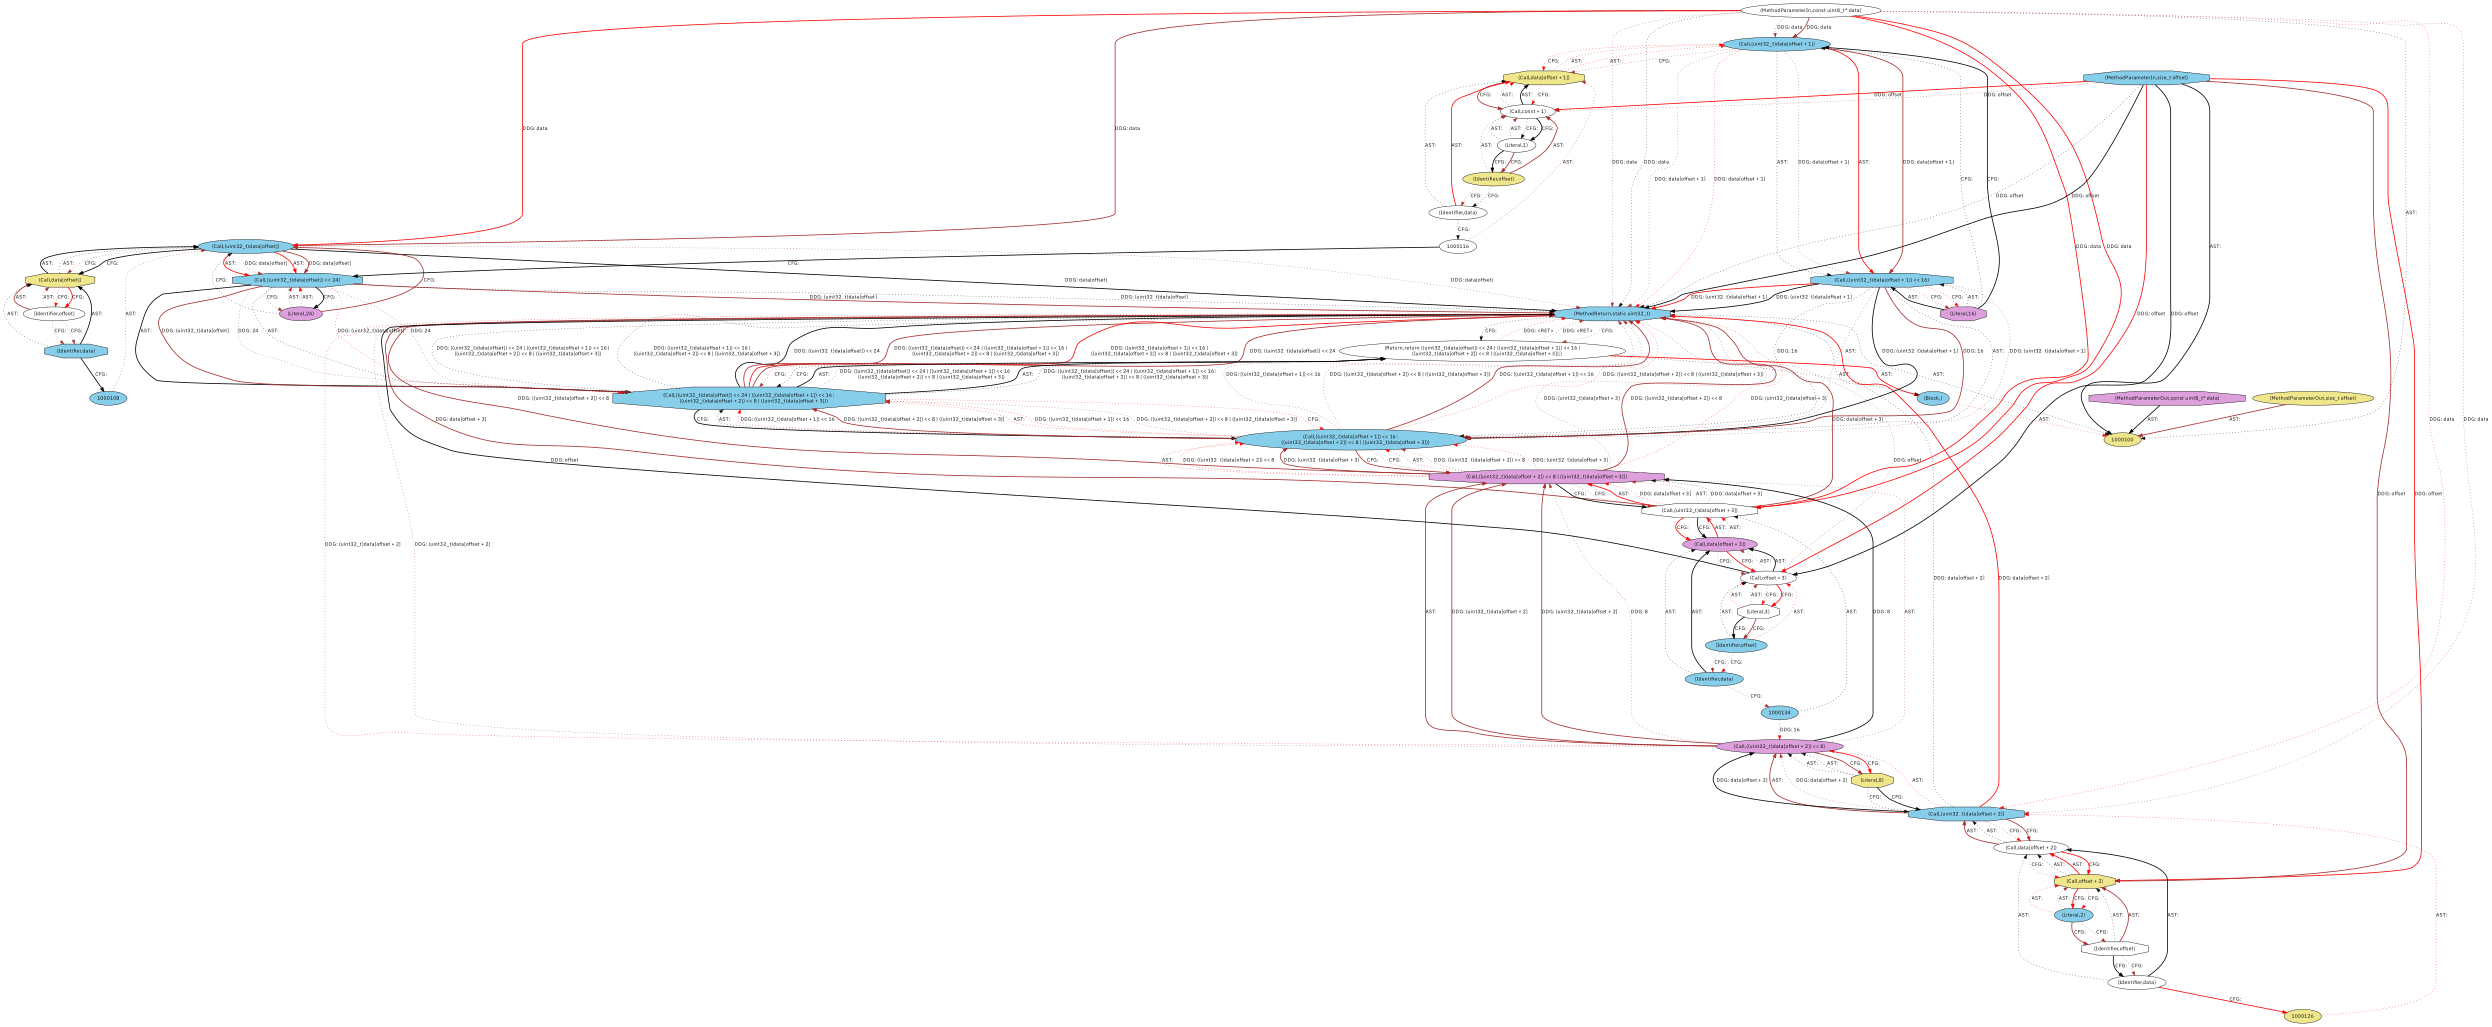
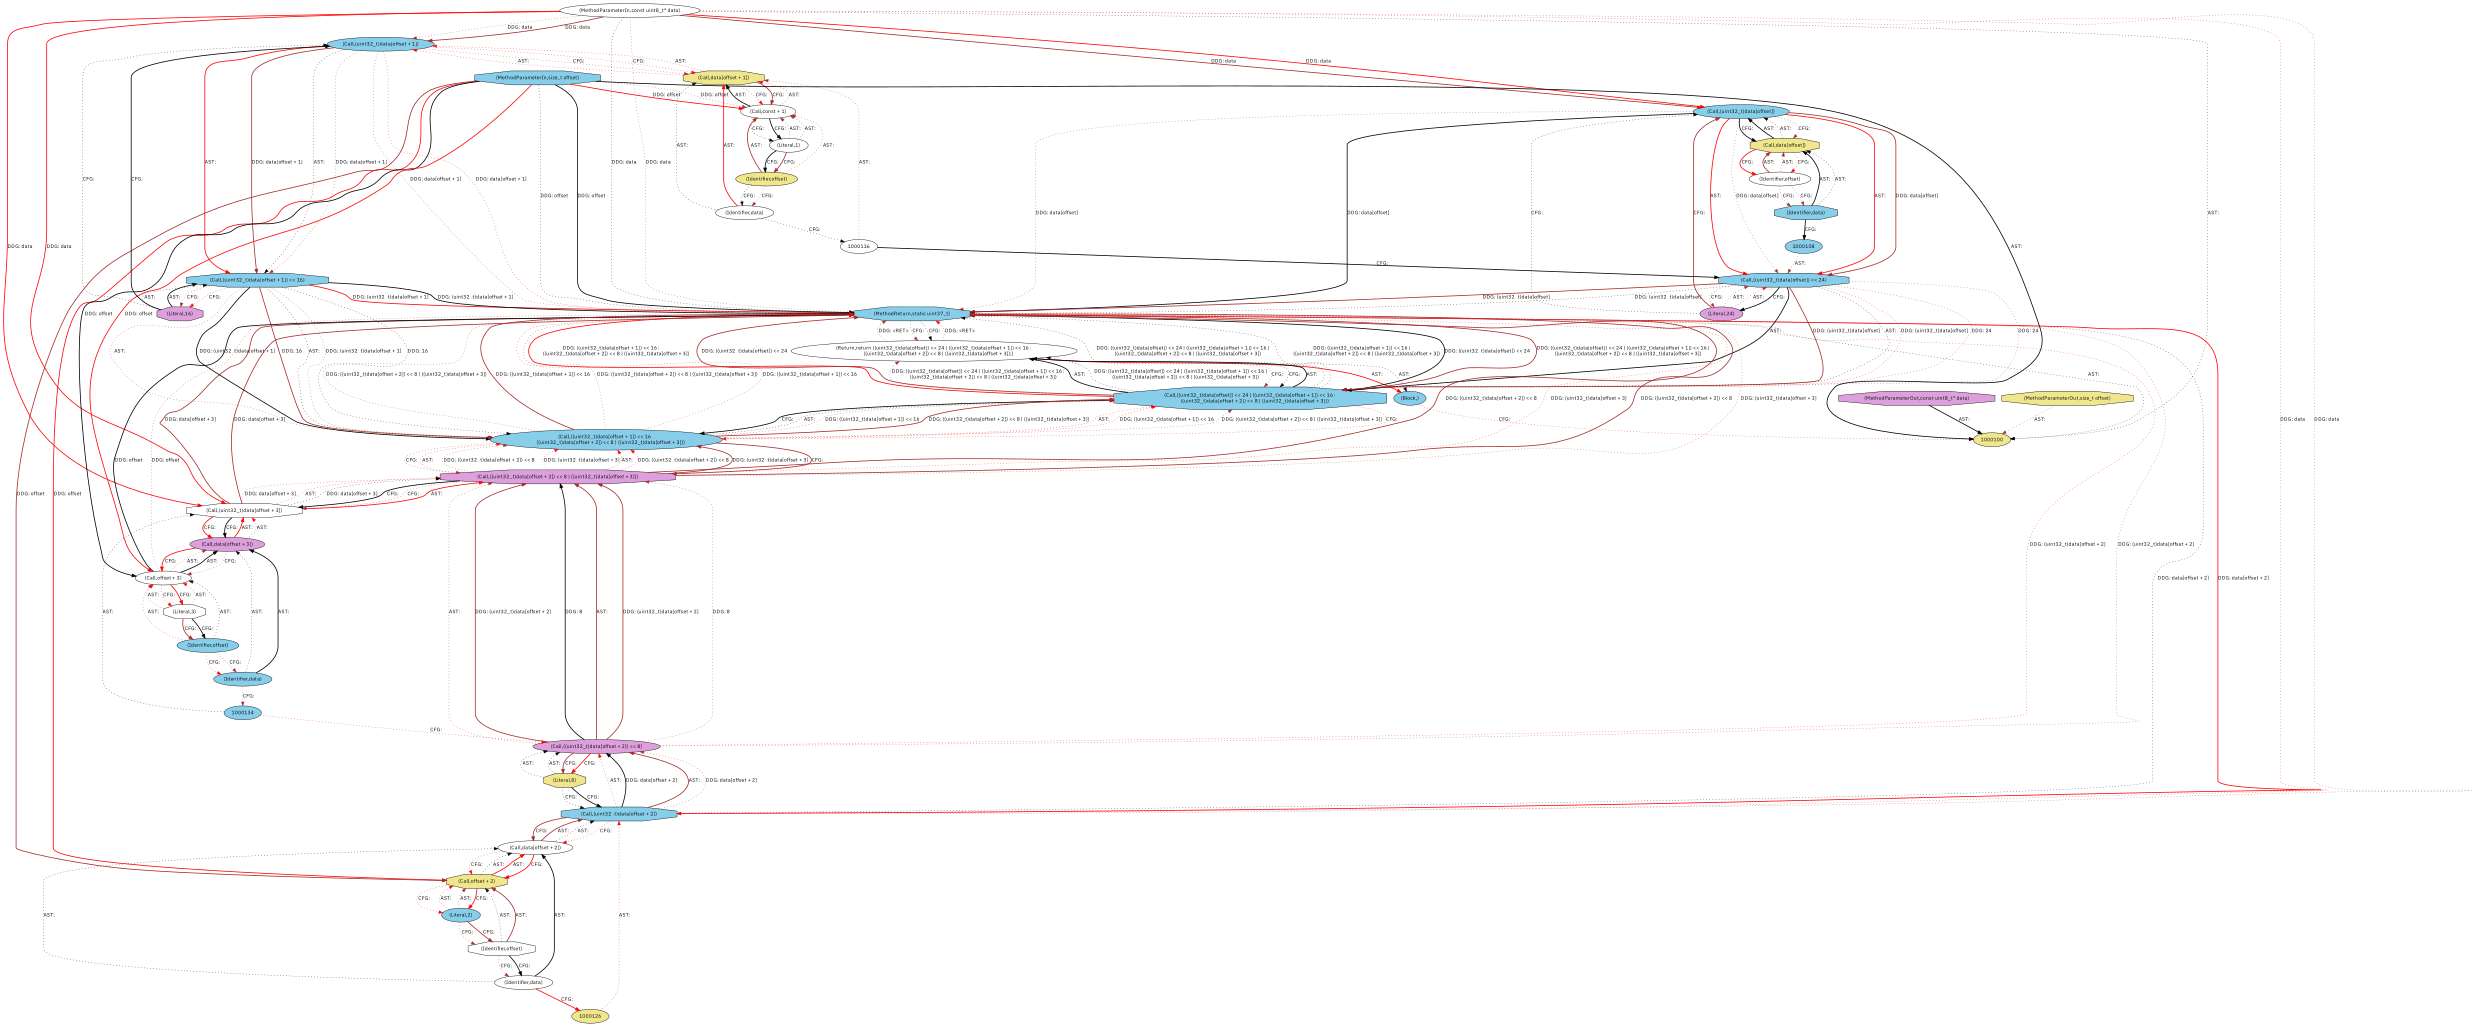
(125, 294) -> (1795, 262)
(1612, 314) -> (912, 314)
(2313, 398) -> (2068, 398)
(2045, 419) -> (1505, 419)
(2214, 420) -> (2030, 419)
(1790, 730) -> (437, 730)
